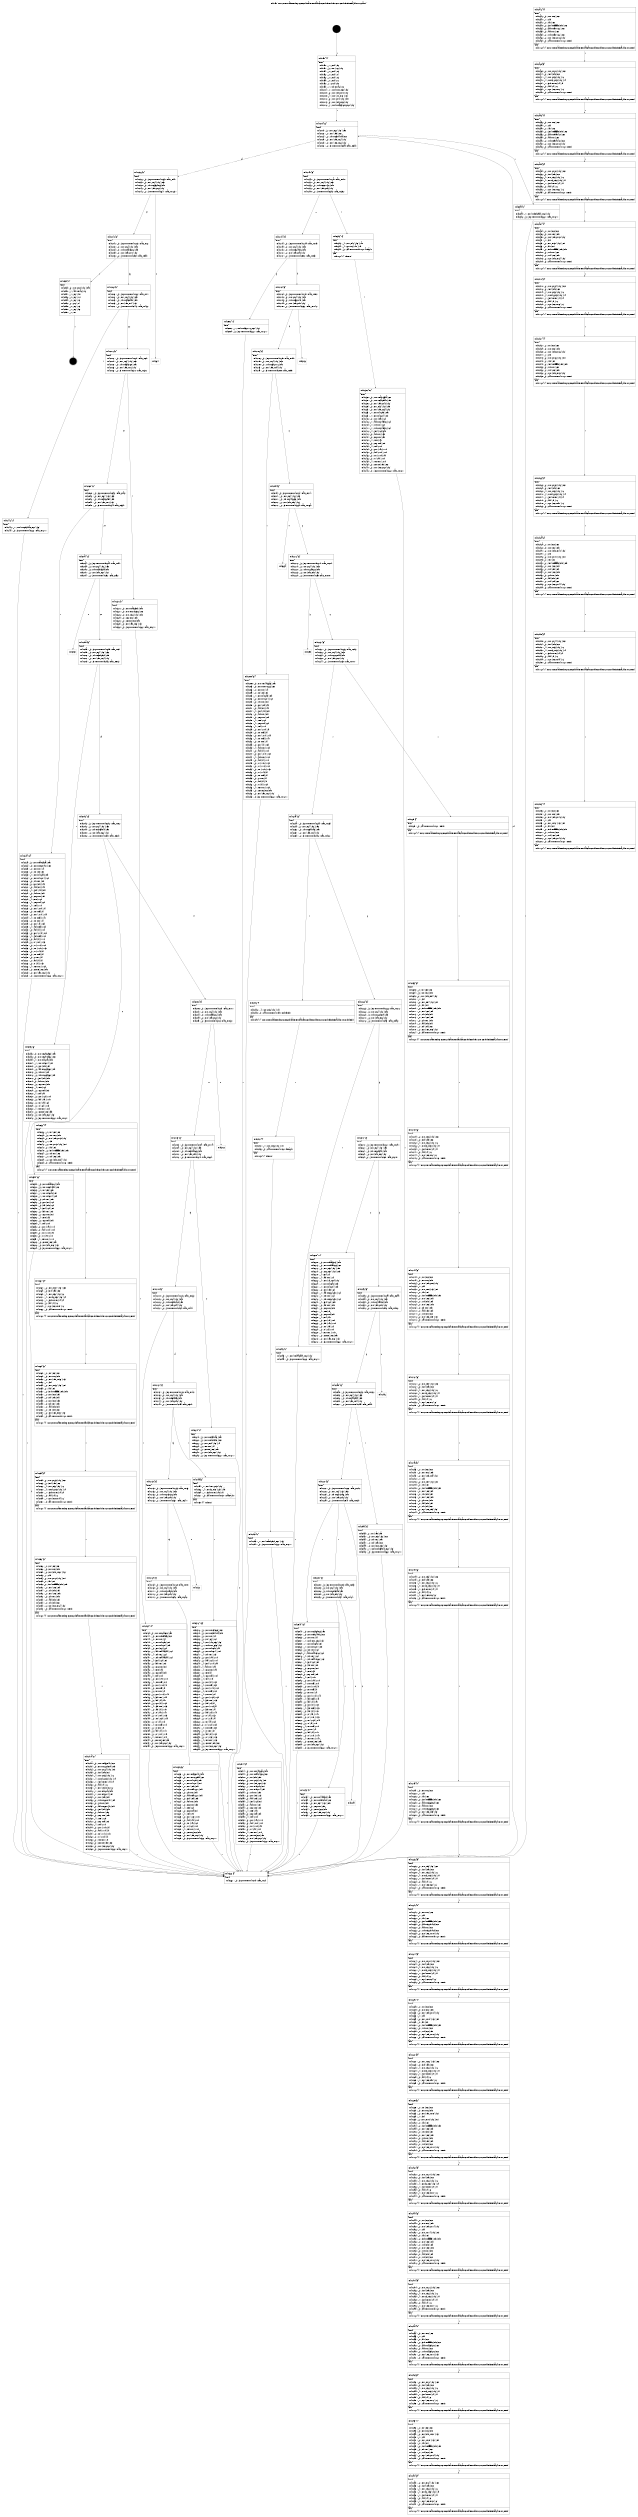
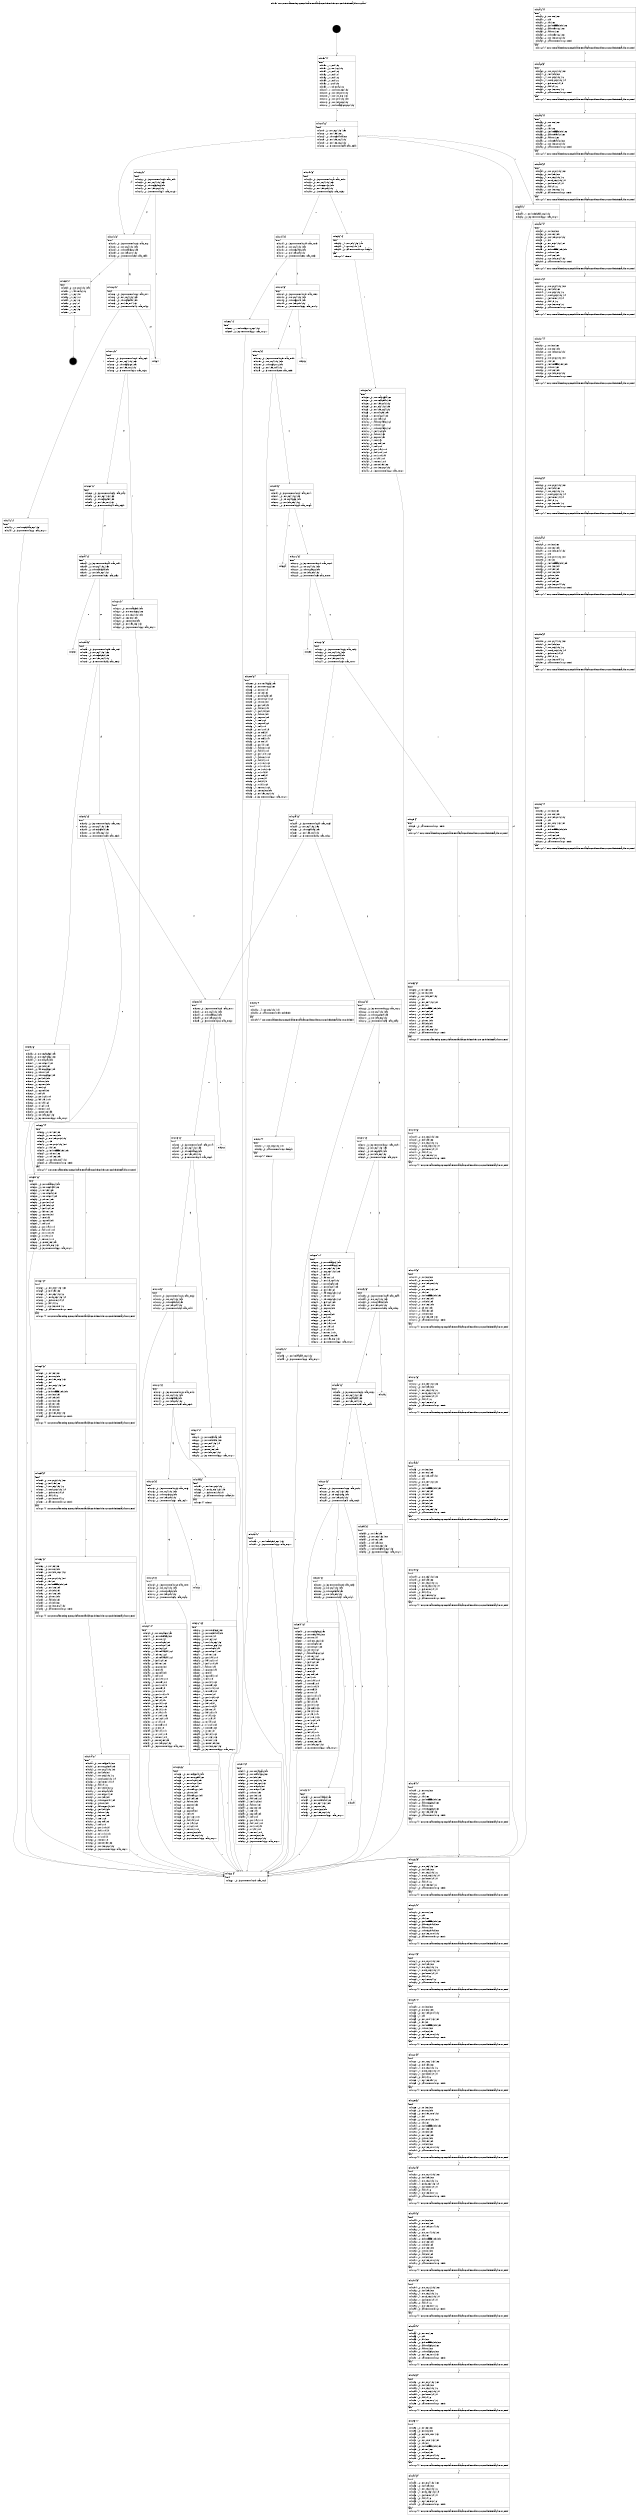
(247, 158) -> (185, 148)
(128, 329) -> (149, 332)
(42, 916) -> none
(306, 919) -> (262, 919)
